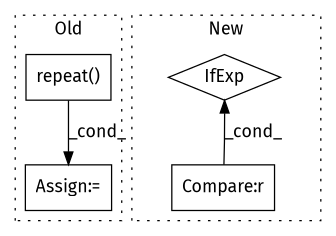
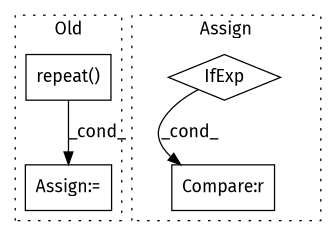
(226, 30) -> (226, 30)
(224, 139) -> (164, 117)
